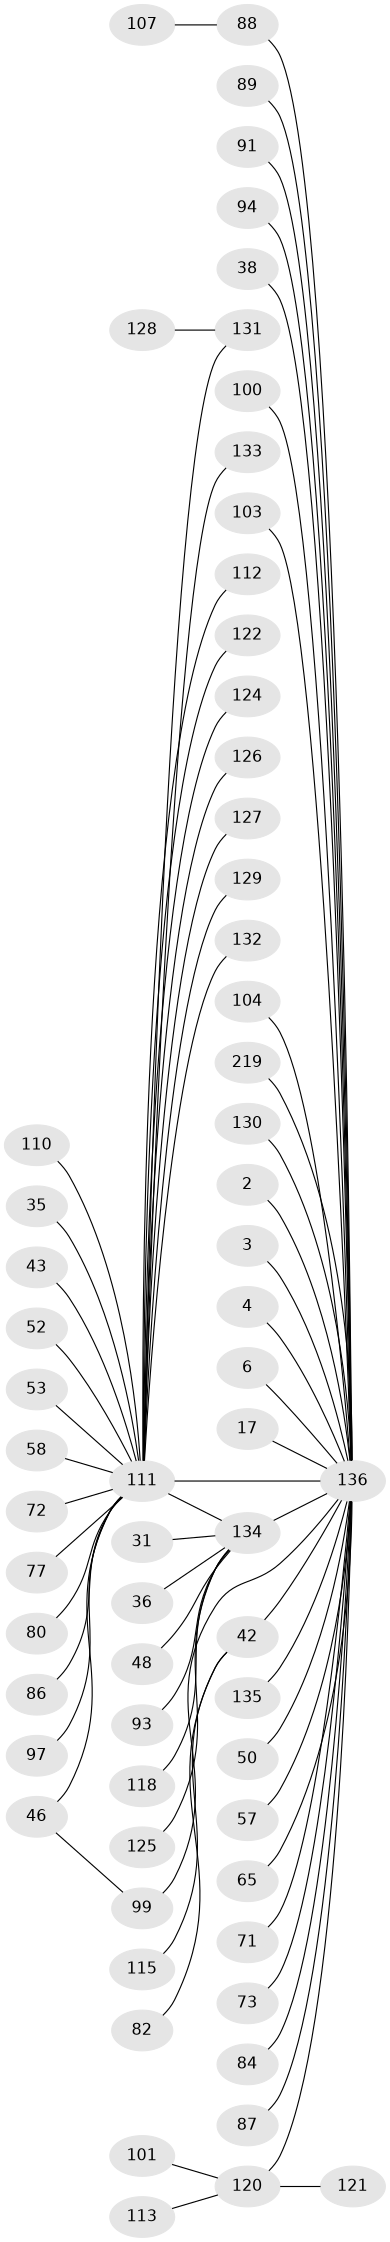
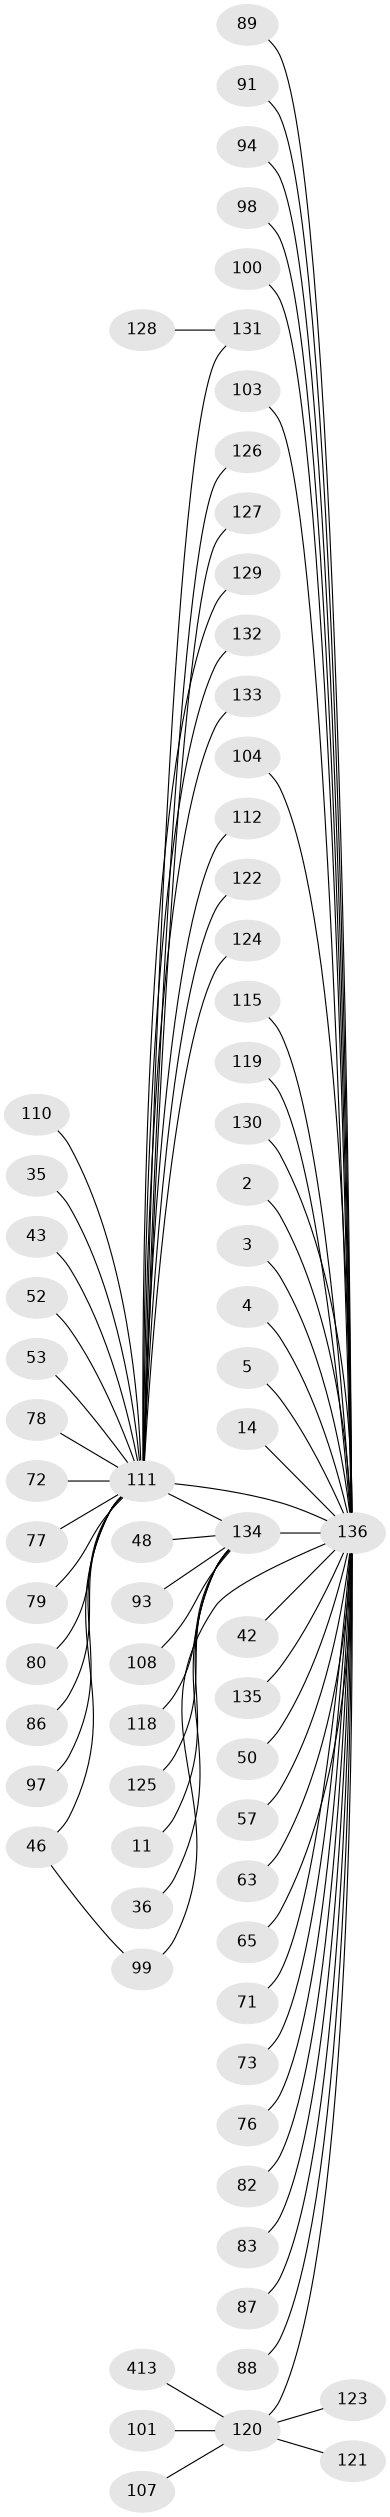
(196, 25) -> (195, 2461)
(248, 269) -> (248, 208)
(248, 1063) -> (248, 1063)
(248, 1368) -> (248, 1368)
(248, 1429) -> (248, 1429)
(37, 1451) -> (37, 1420)
(142, 1542) -> (142, 1847)
none -> (37, 1603)
none -> (142, 1664)
(195, 1803) -> (328, 1261)
none -> (248, 1881)
(199, 1890) -> (323, 1961)
(248, 2064) -> (248, 2248)
none -> (248, 2125)
(142, 2217) -> (142, 2370)
none -> (353, 2400)
